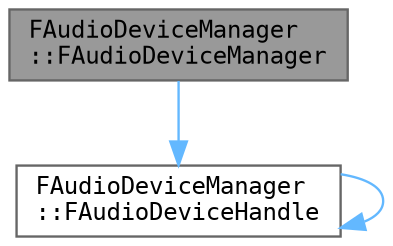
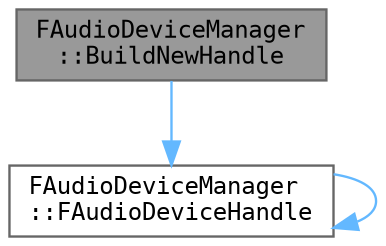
(179, 45) -> (171, 45)
